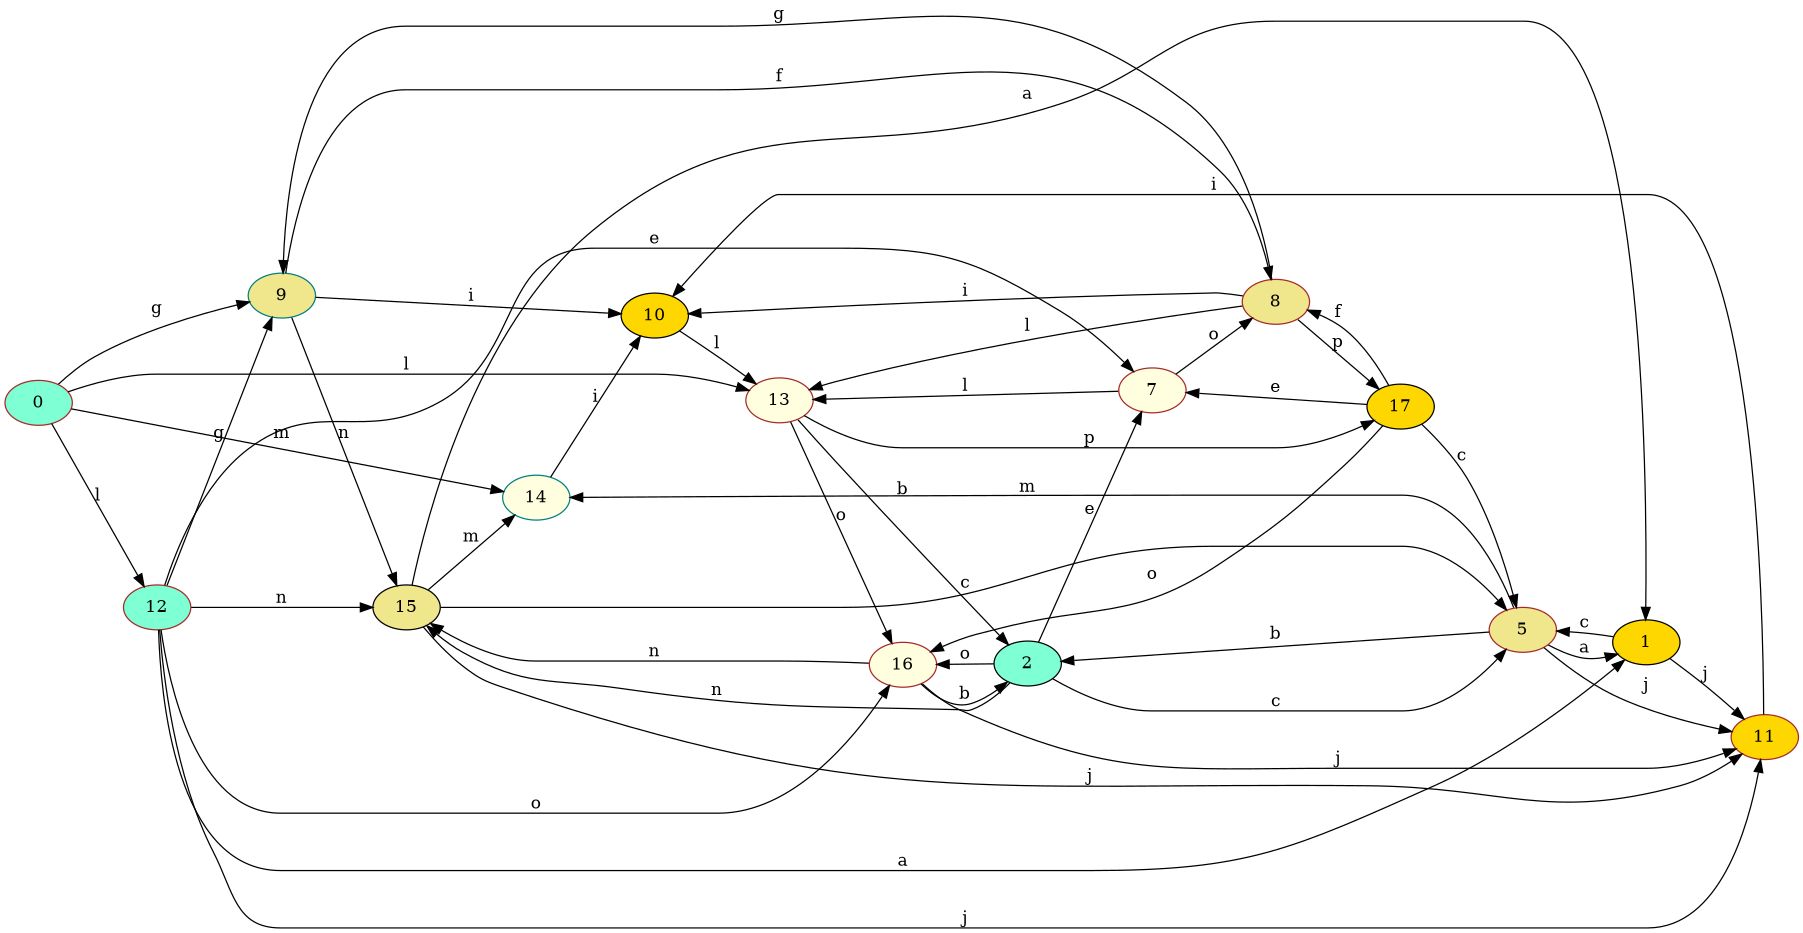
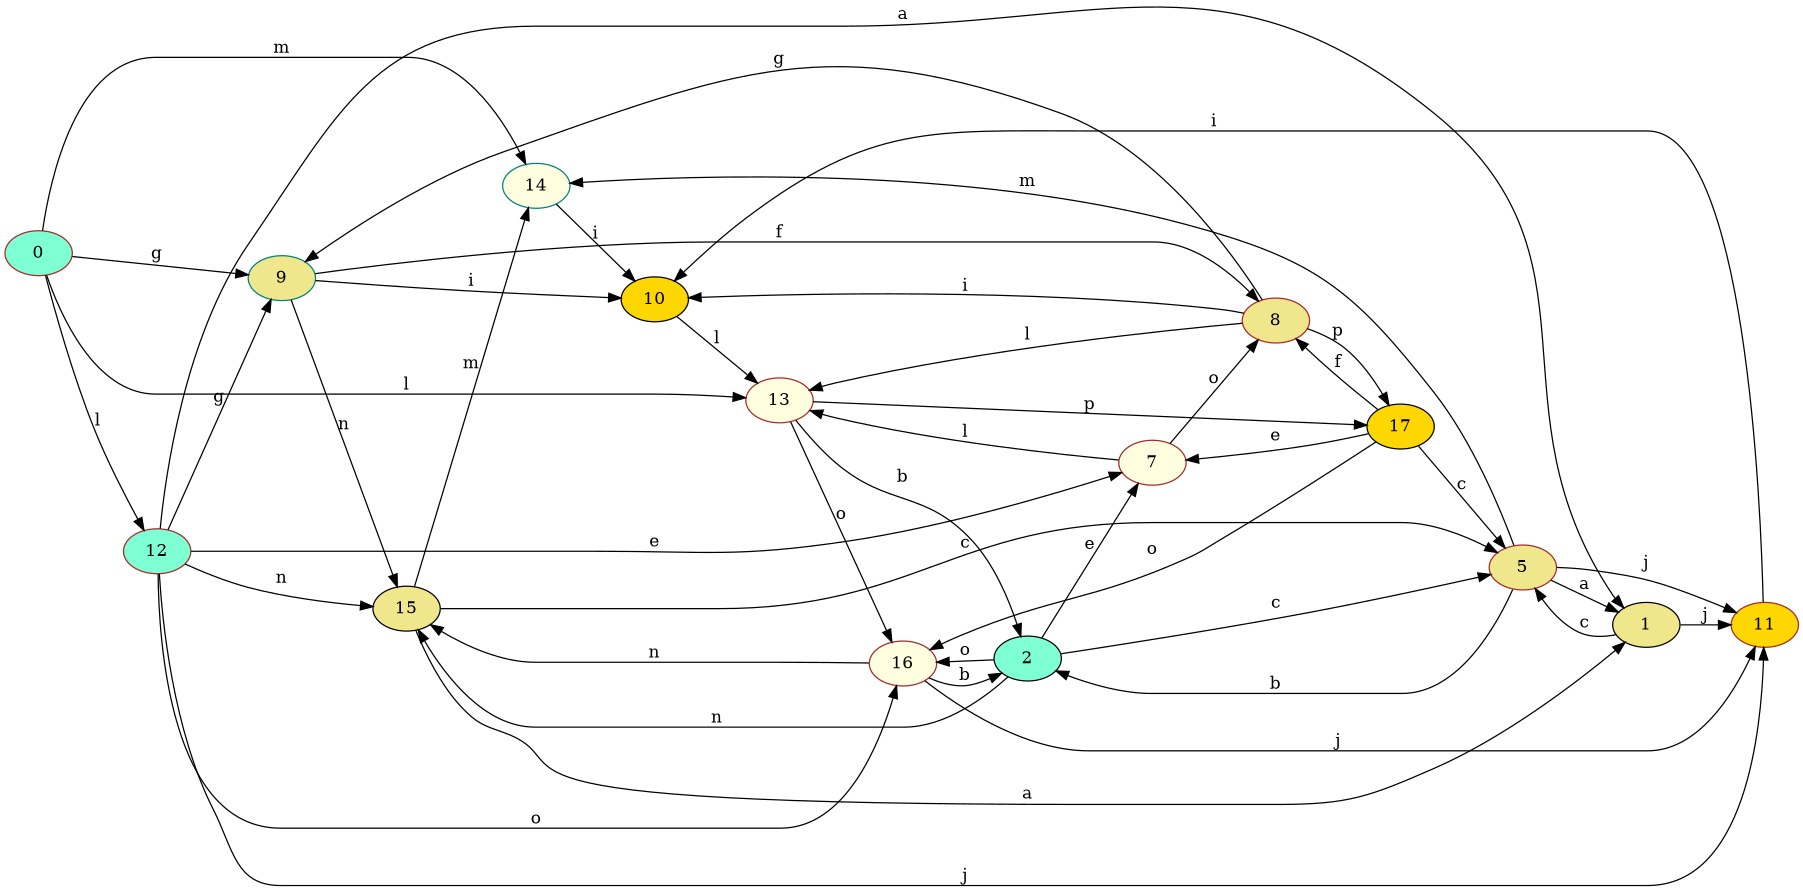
(1646, 642) -> (1646, 625)
(1065, 786) -> none
